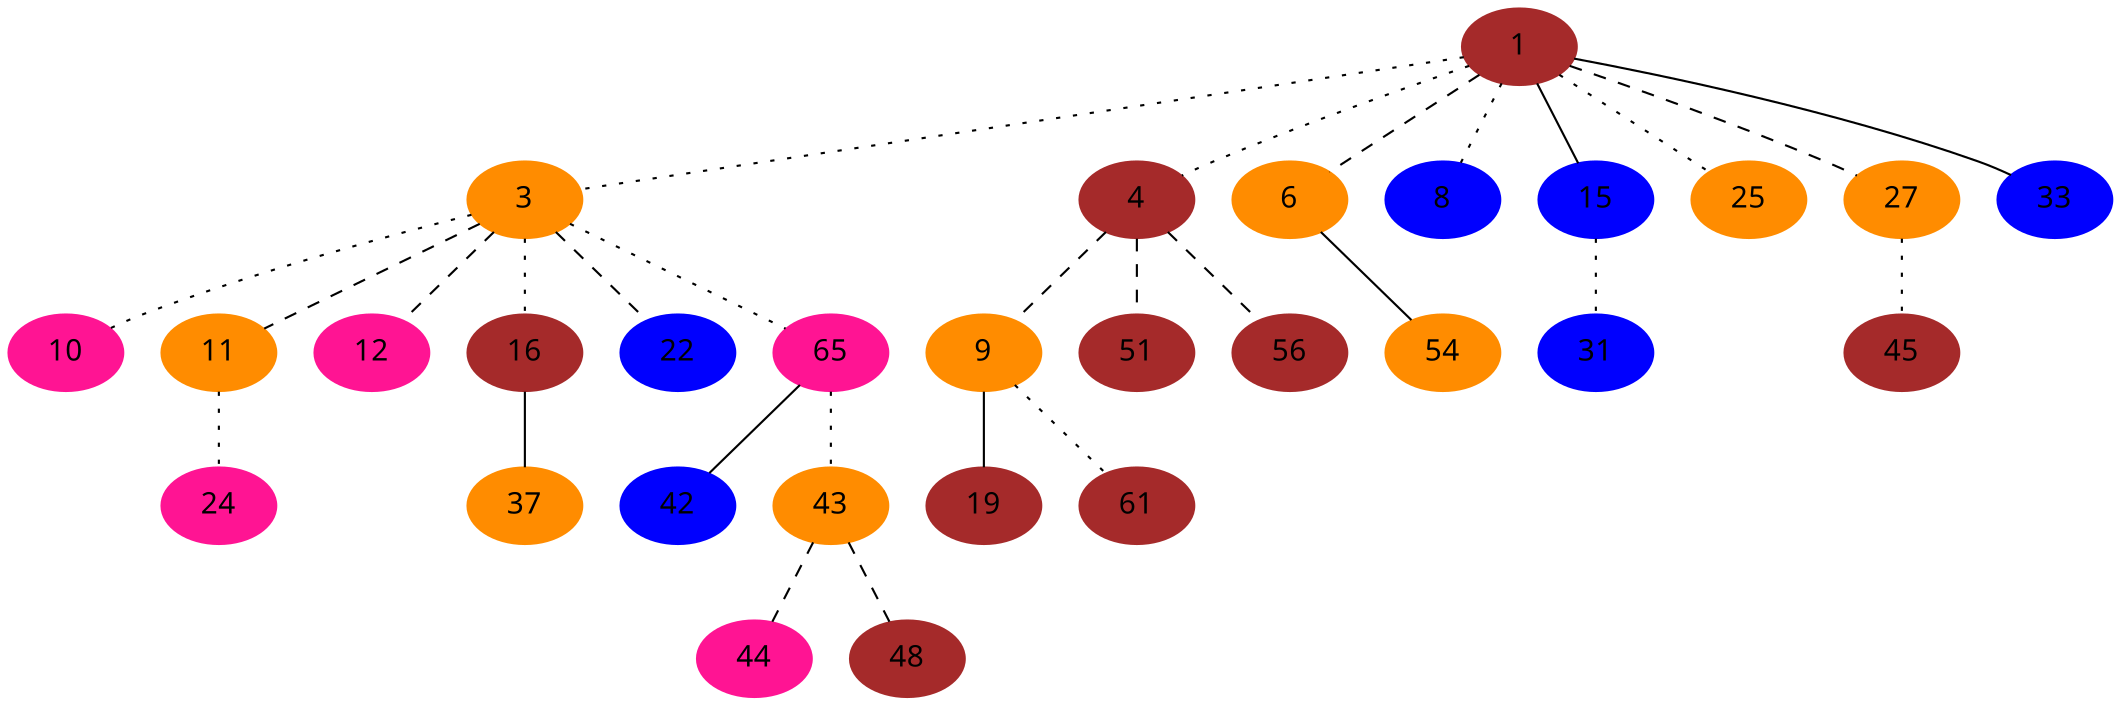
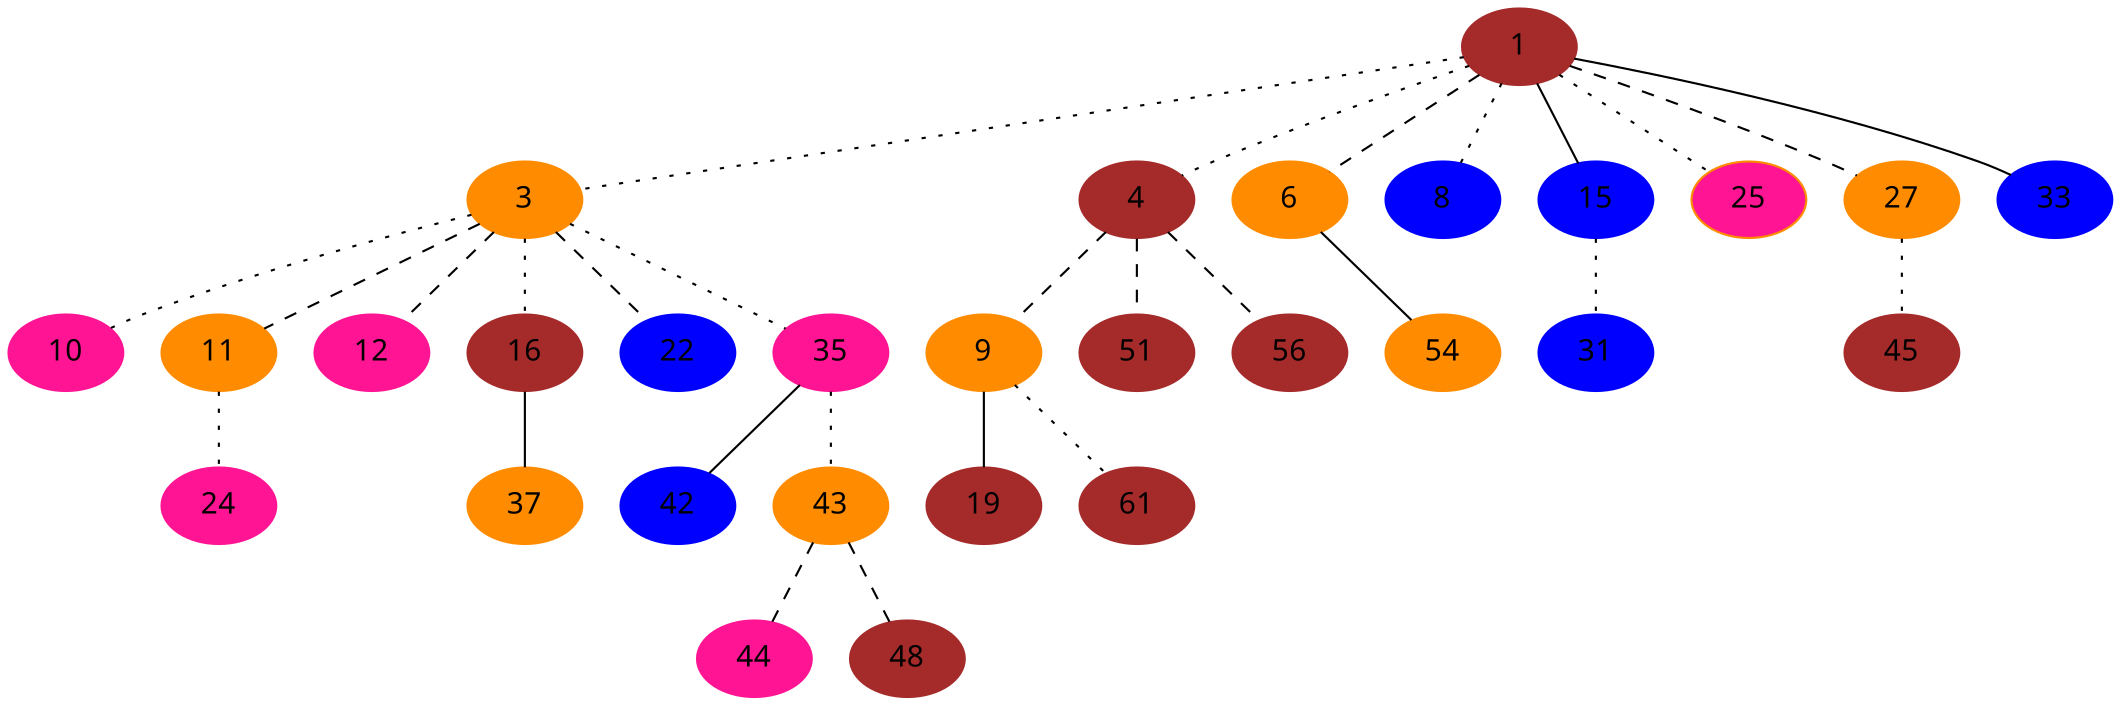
(1749, 200) -> (1749, 200)
(831, 353) -> (831, 353)
